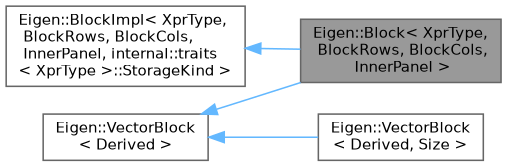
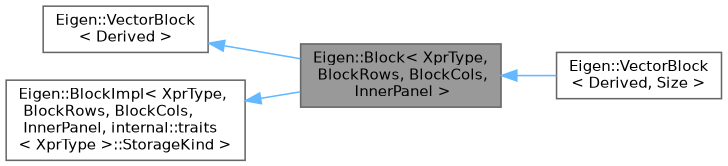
(271, 137) -> (537, 76)
